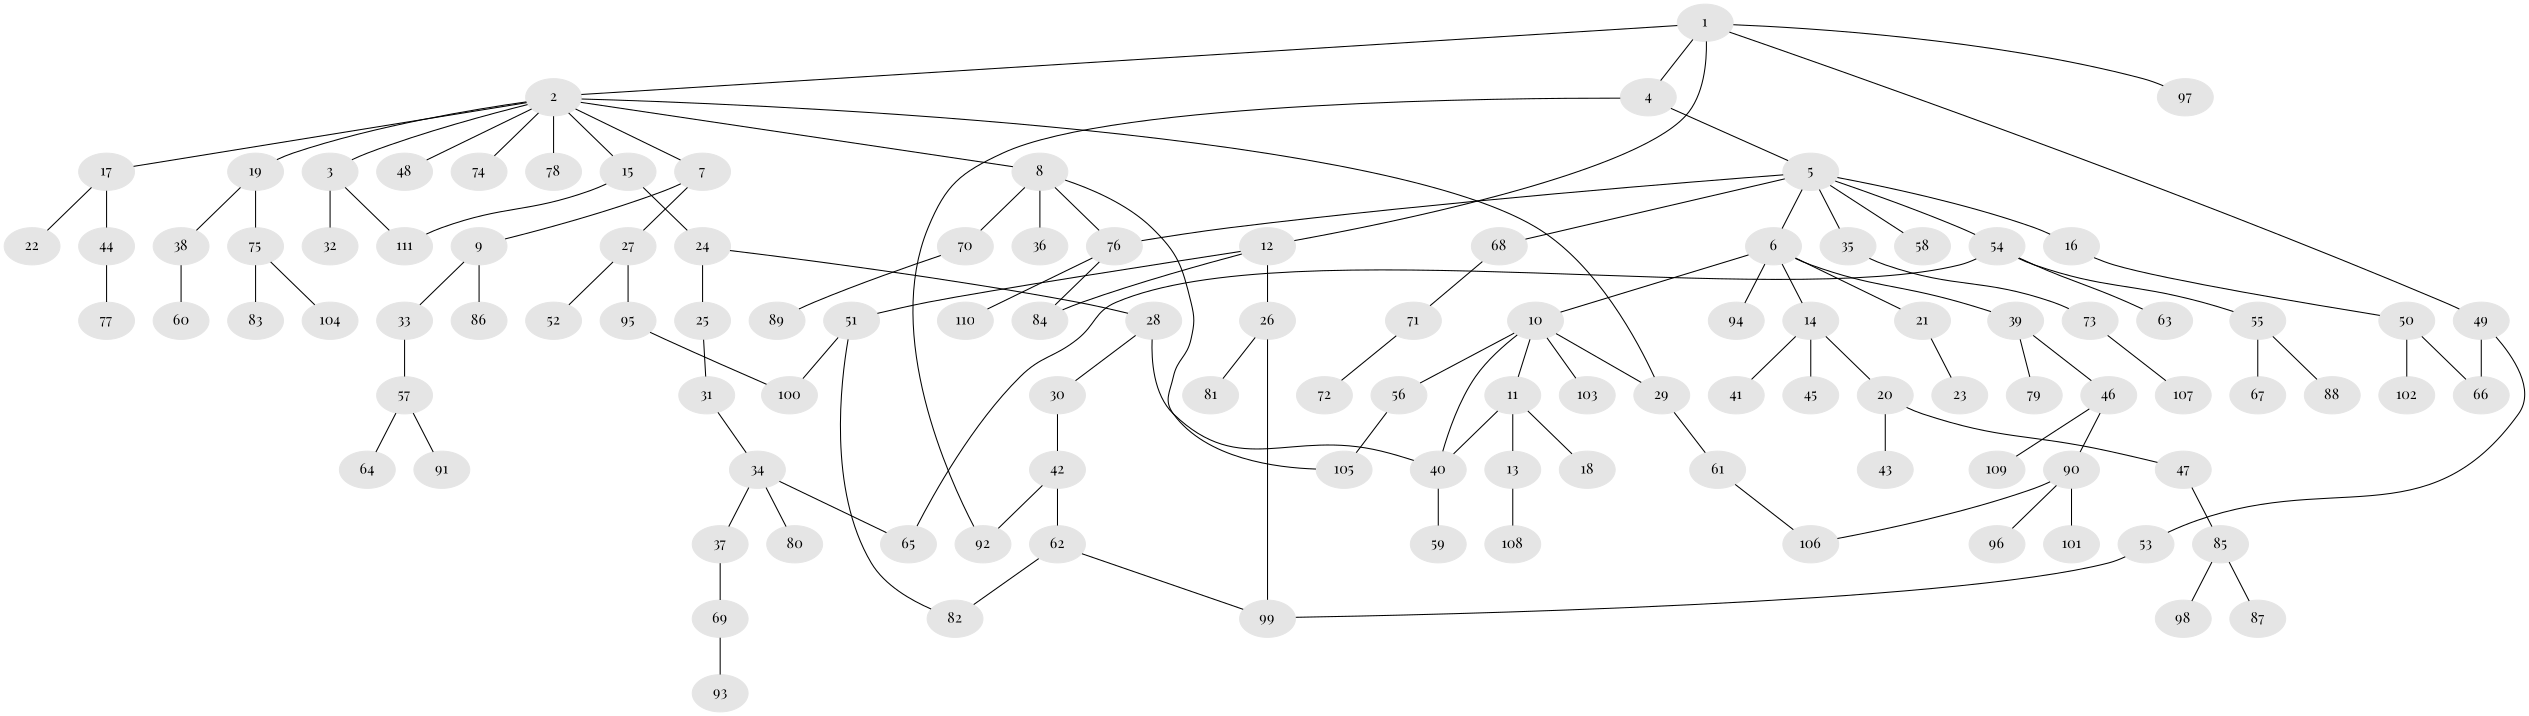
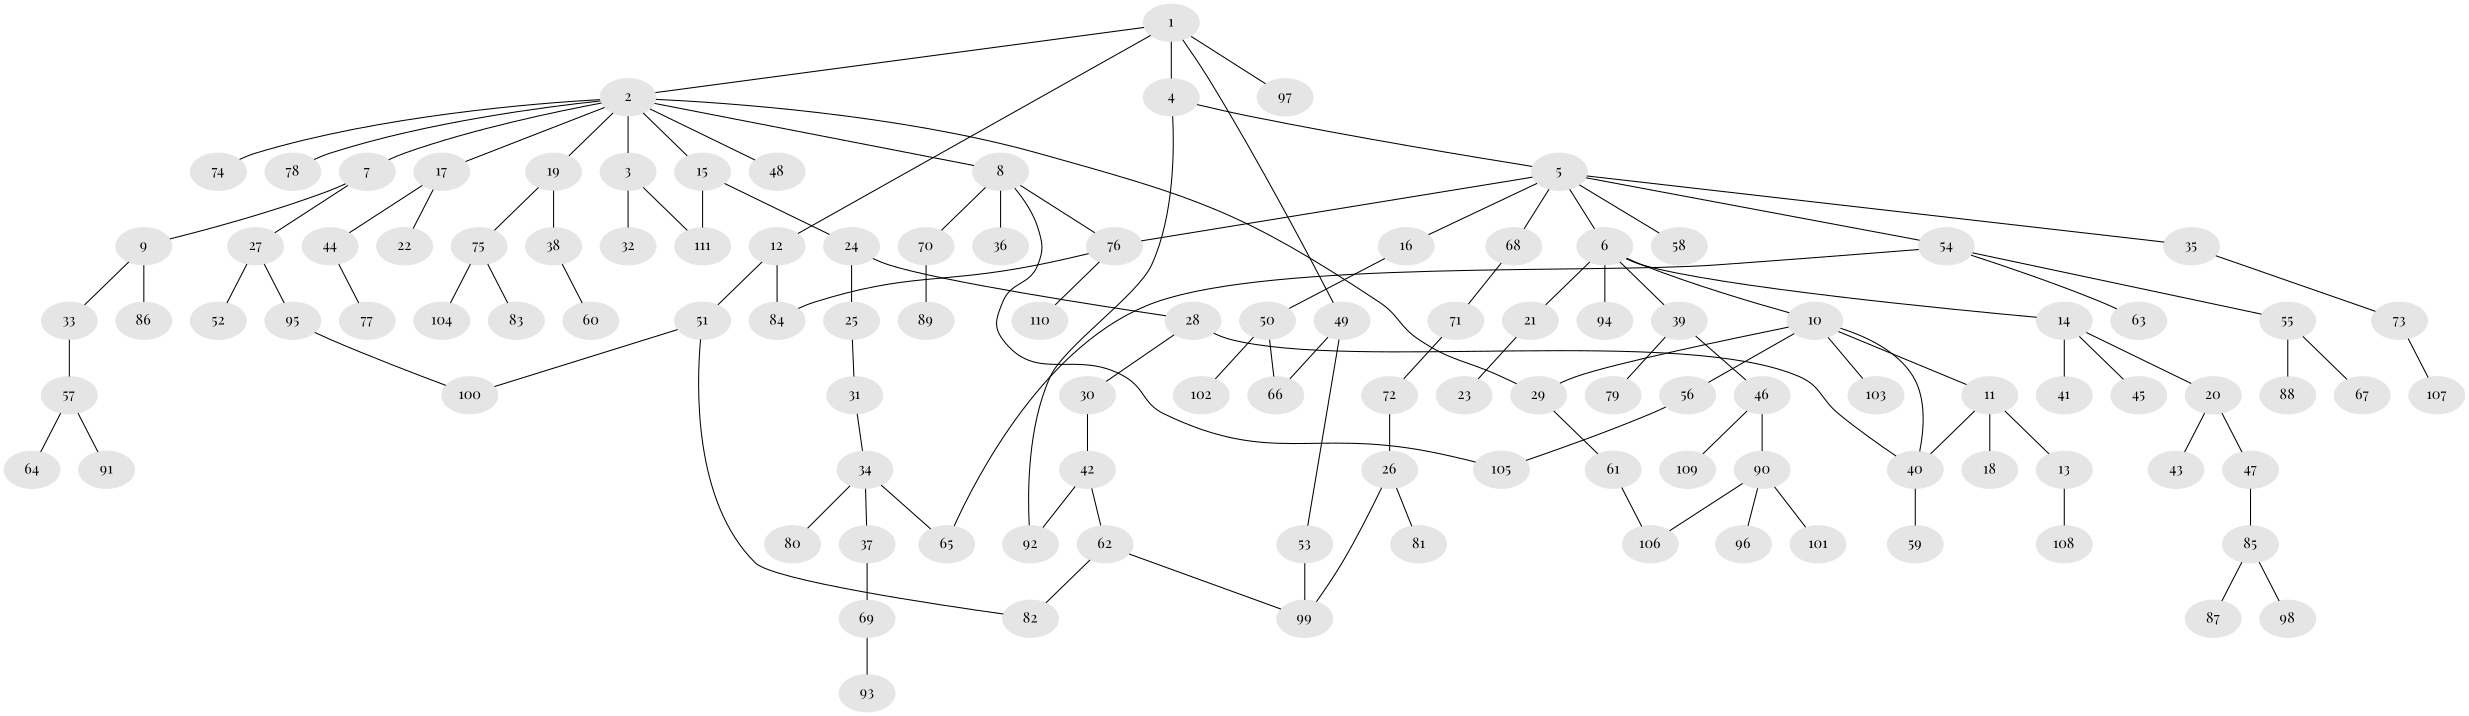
(1268, 284) -> (1390, 433)
